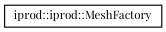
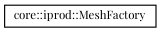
(83, 16) -> (80, 16)
